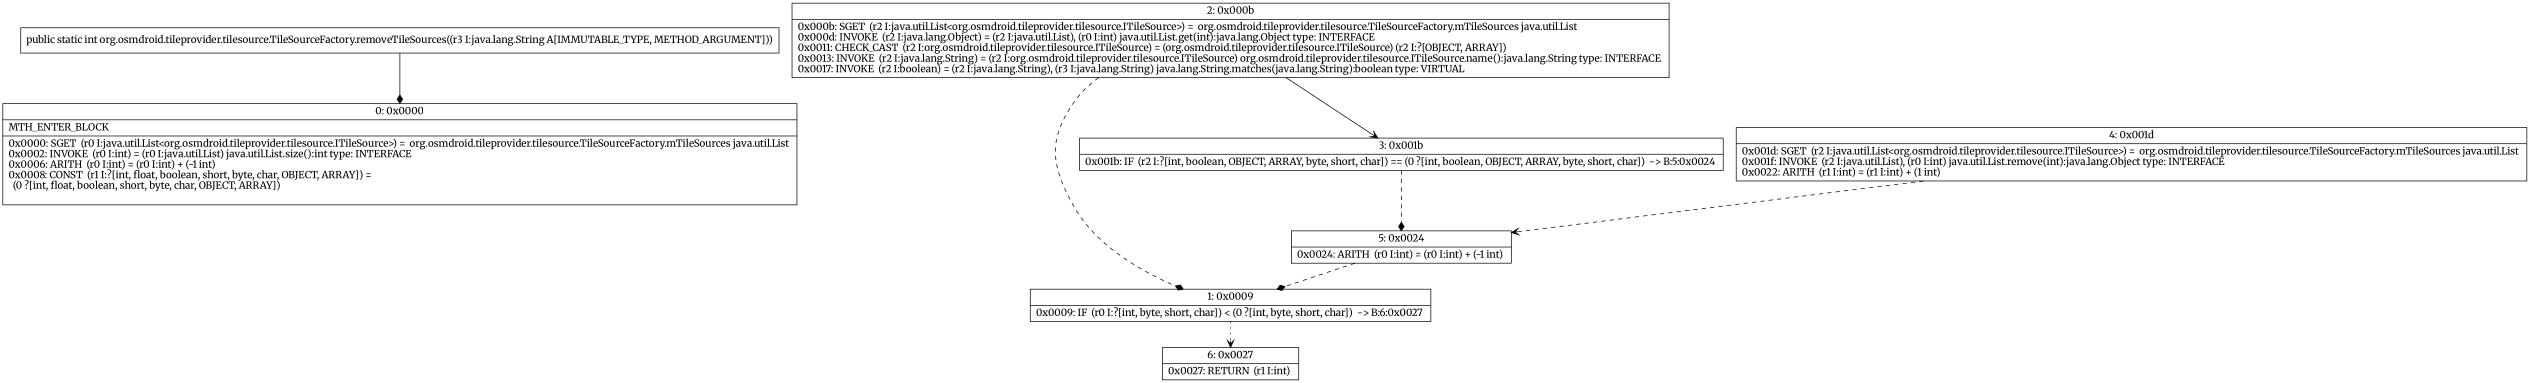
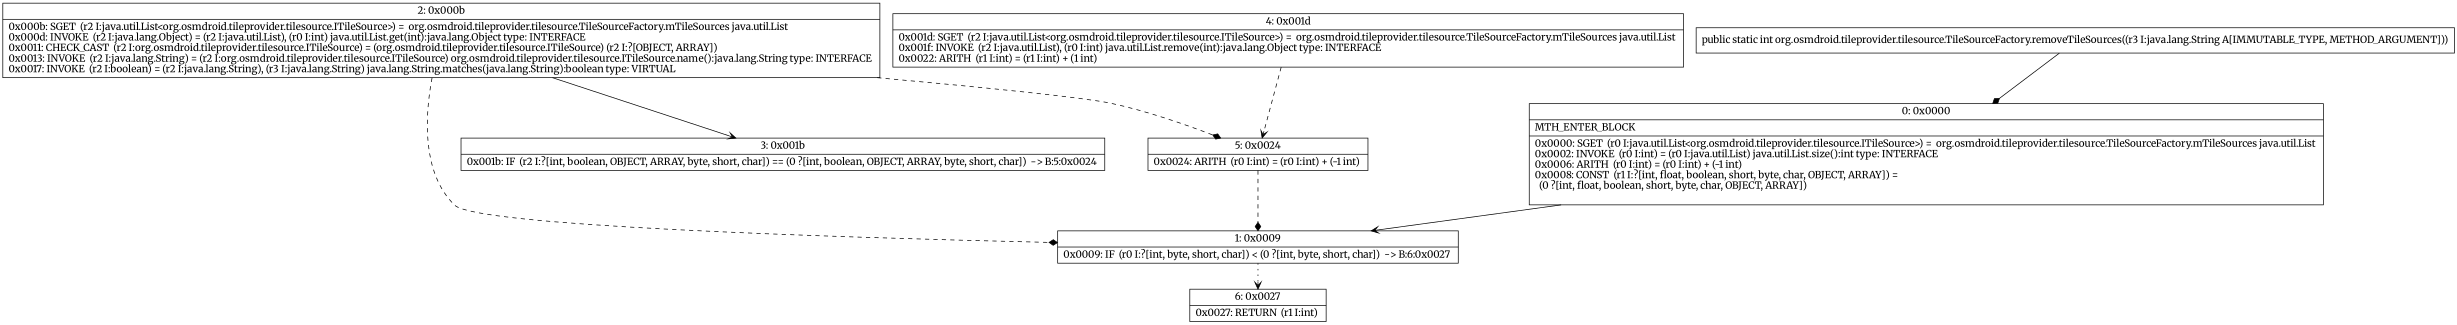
(1401, 196) -> (1047, 95)
none -> (1470, 217)
